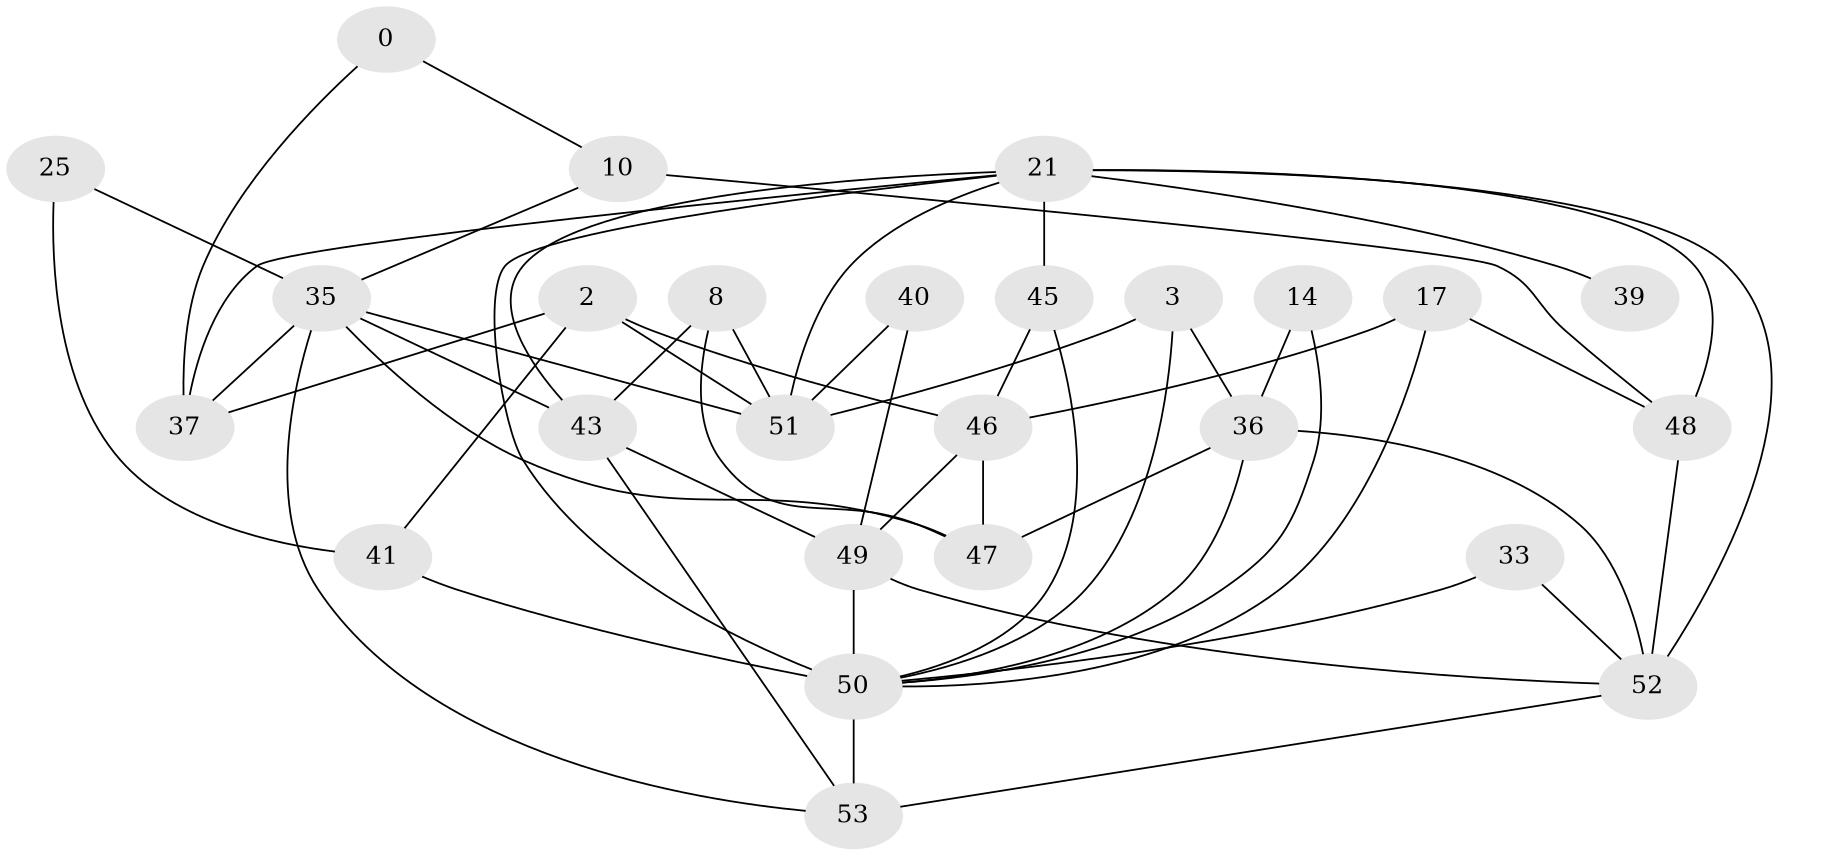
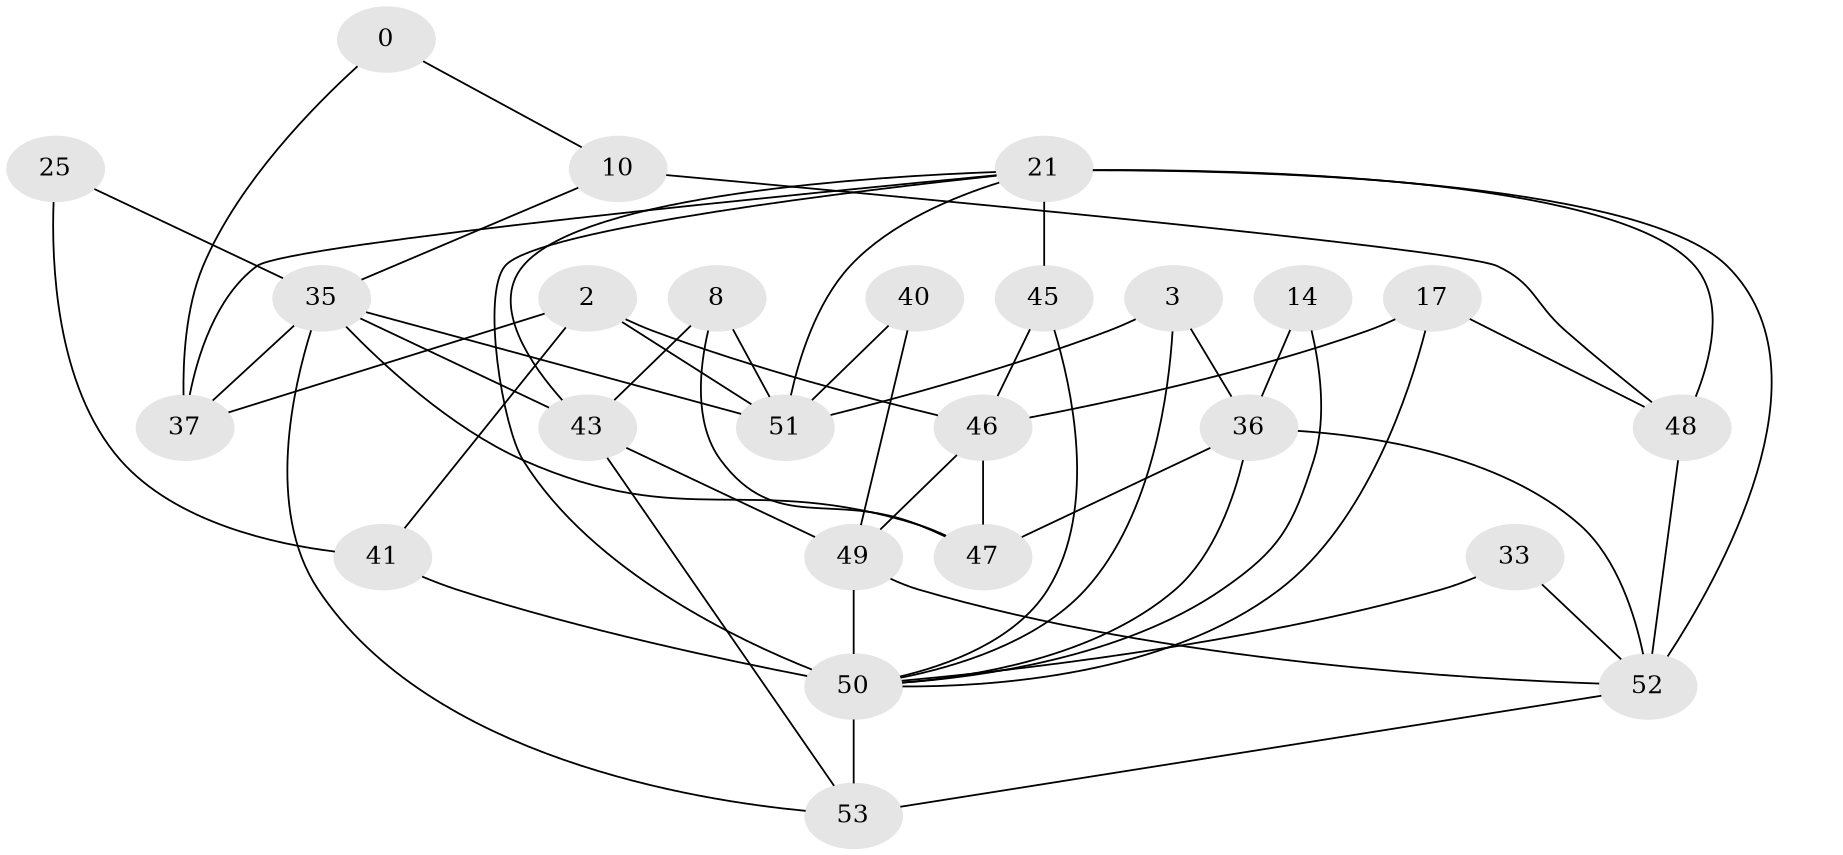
(1630, 298) -> none
